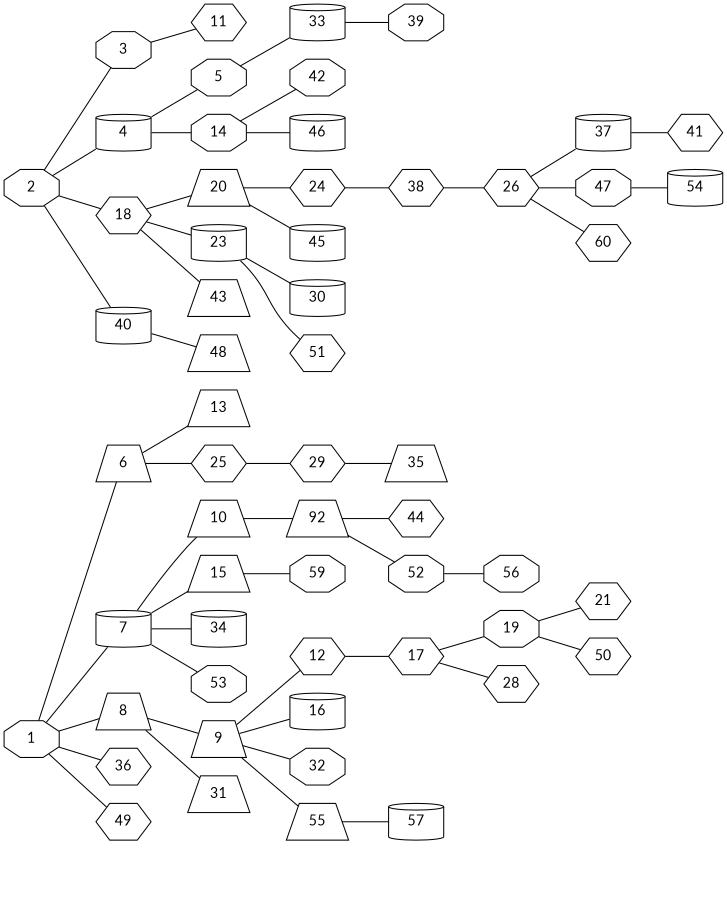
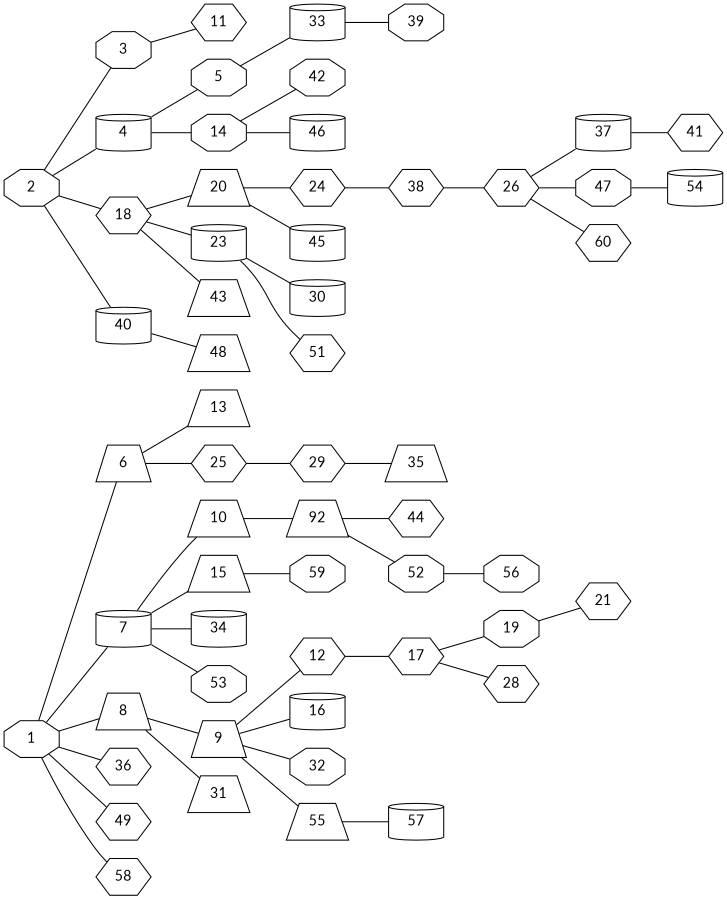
(603, 656) -> none
none -> (124, 877)
